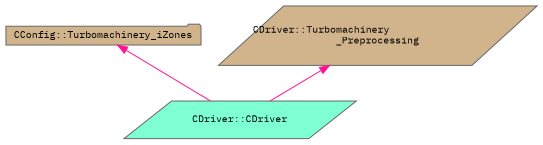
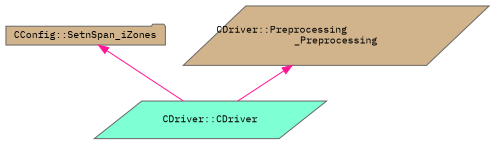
(103, 36) -> (86, 36)
(378, 36) -> (336, 36)
